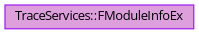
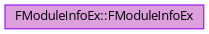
(99, 17) -> (104, 17)
